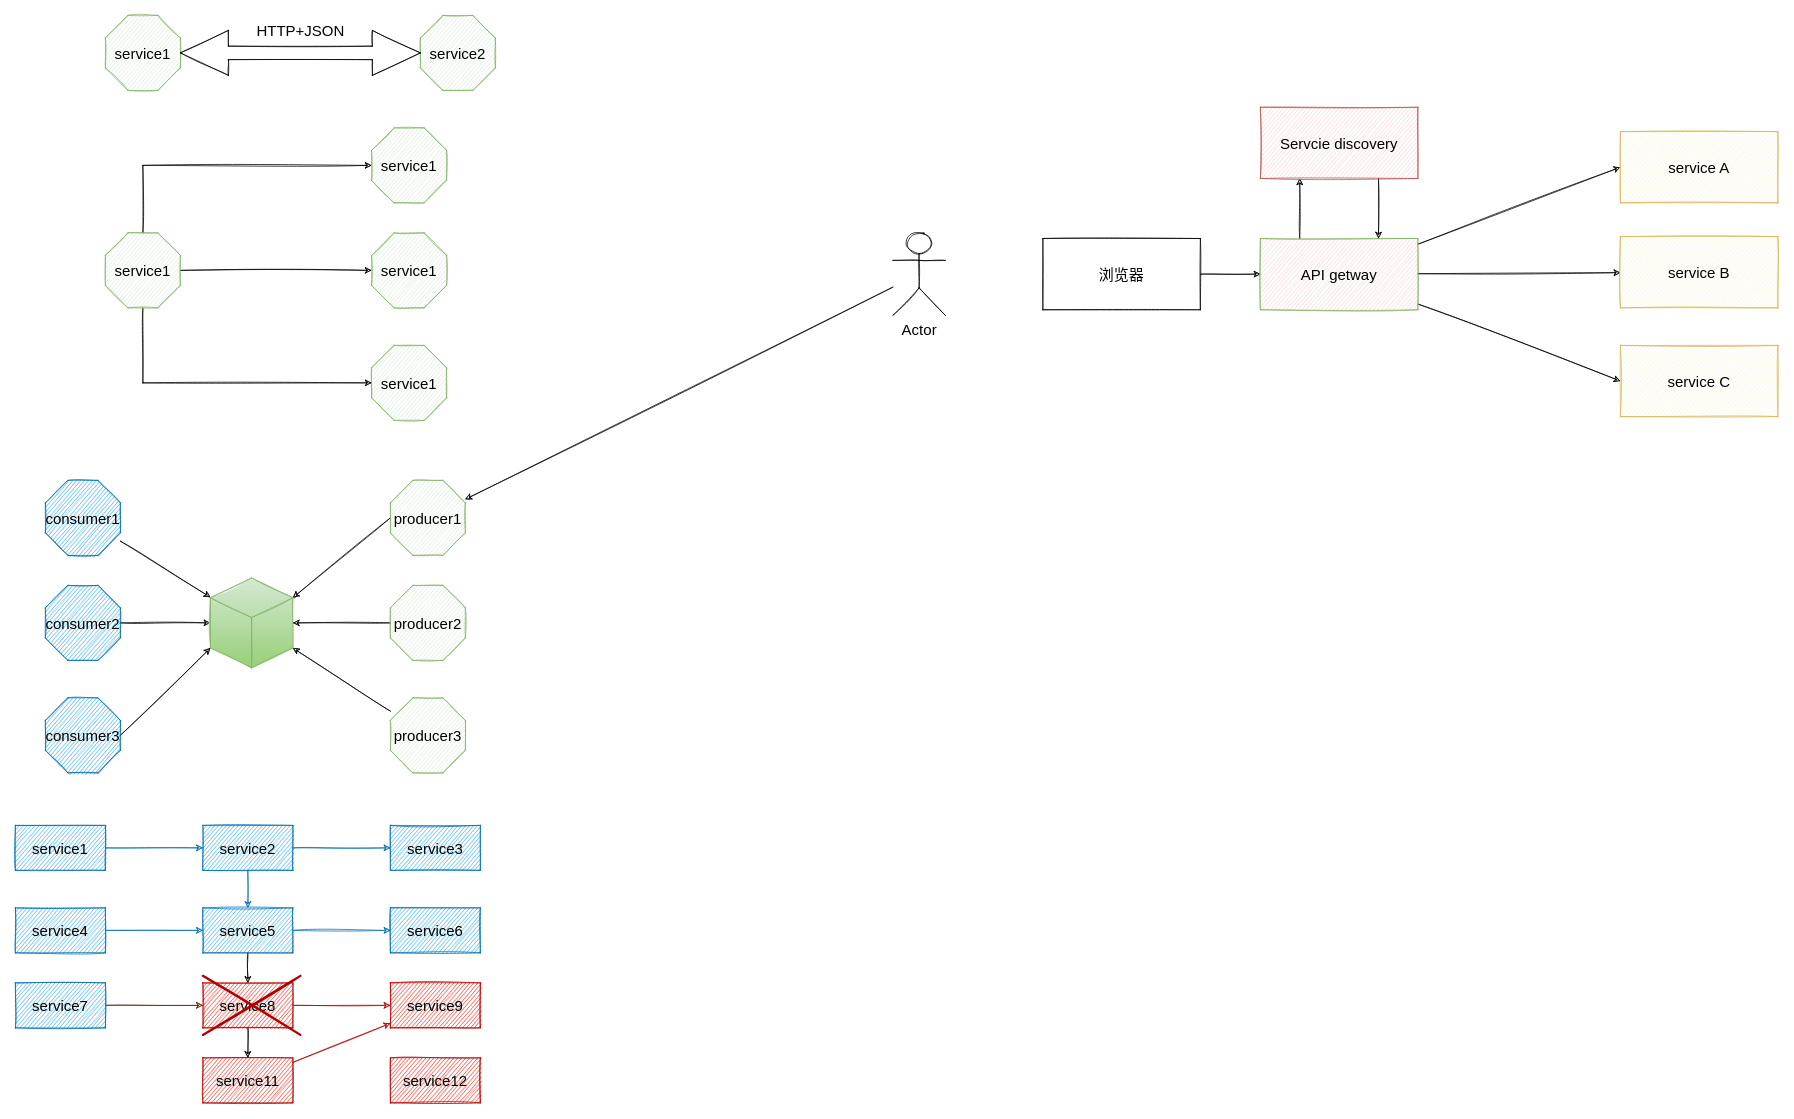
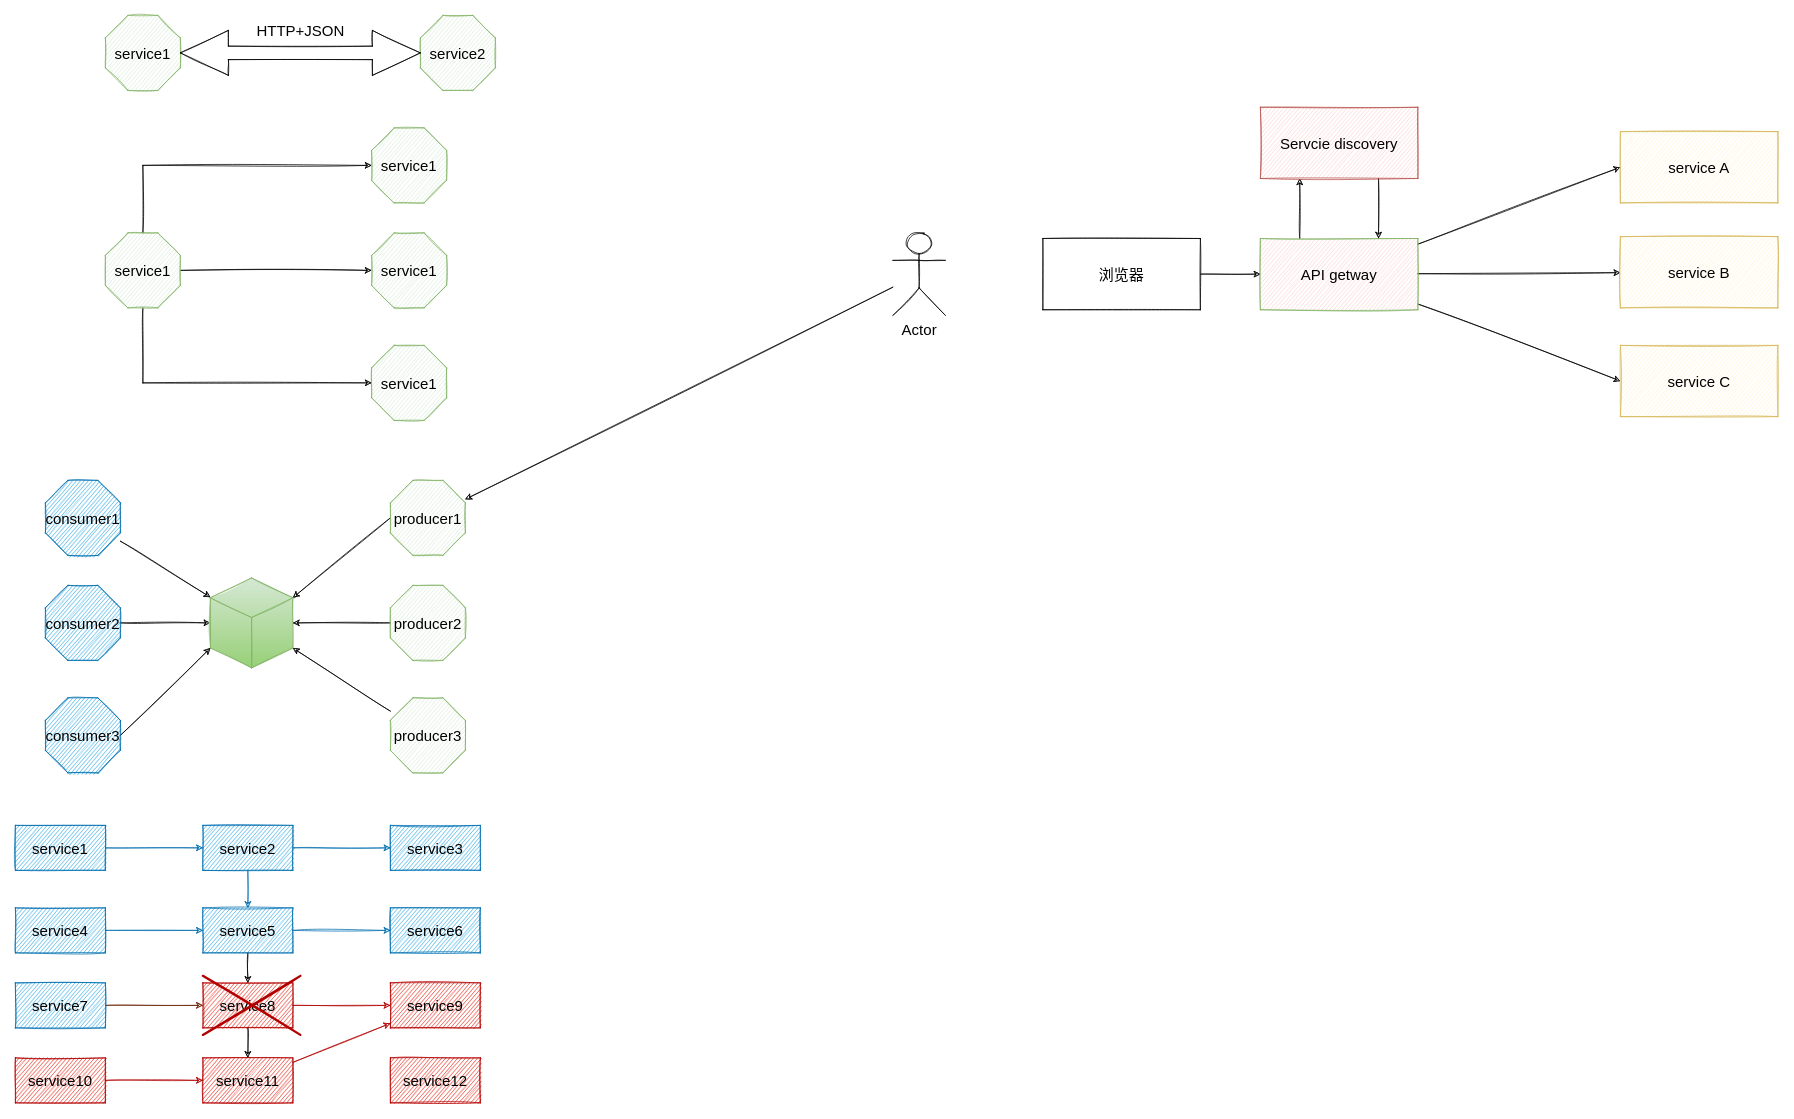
none -> (60, 1080)
none -> (152, 1080)
